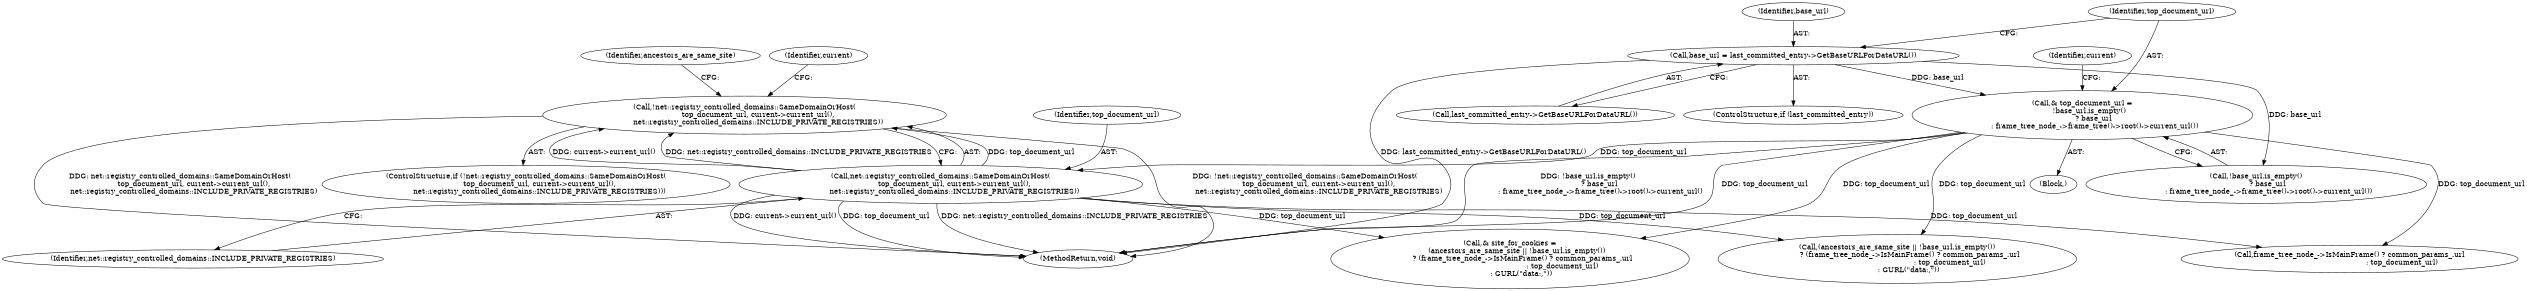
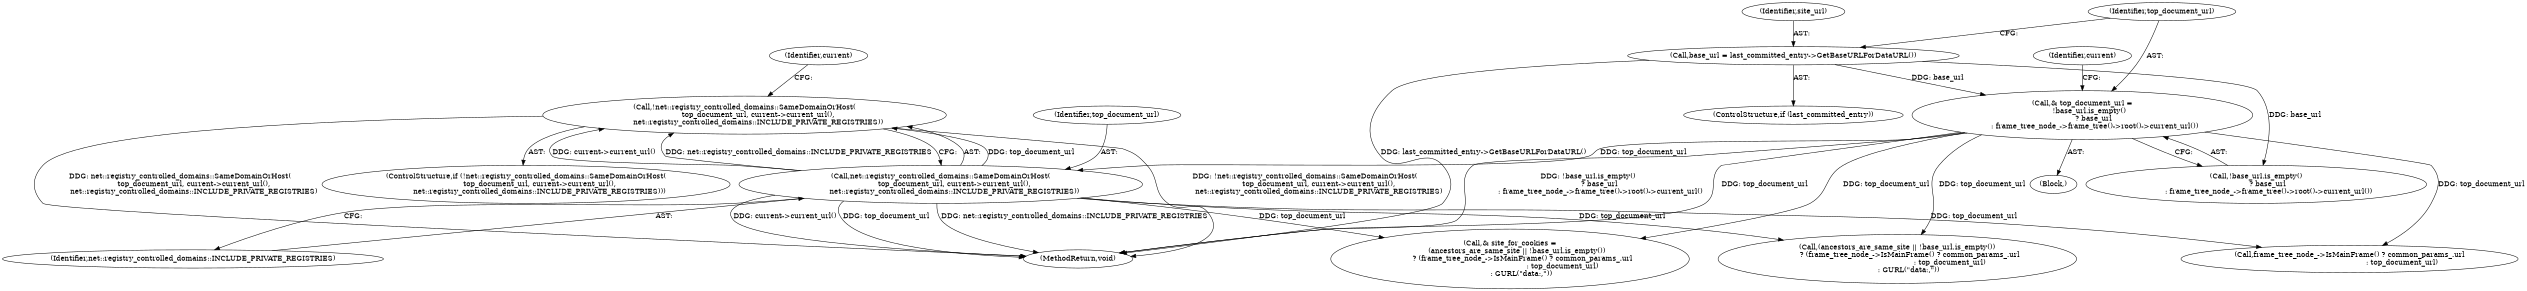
(1793, 12) -> (1793, 12)
(671, 56) -> none
(1535, 115) -> none
